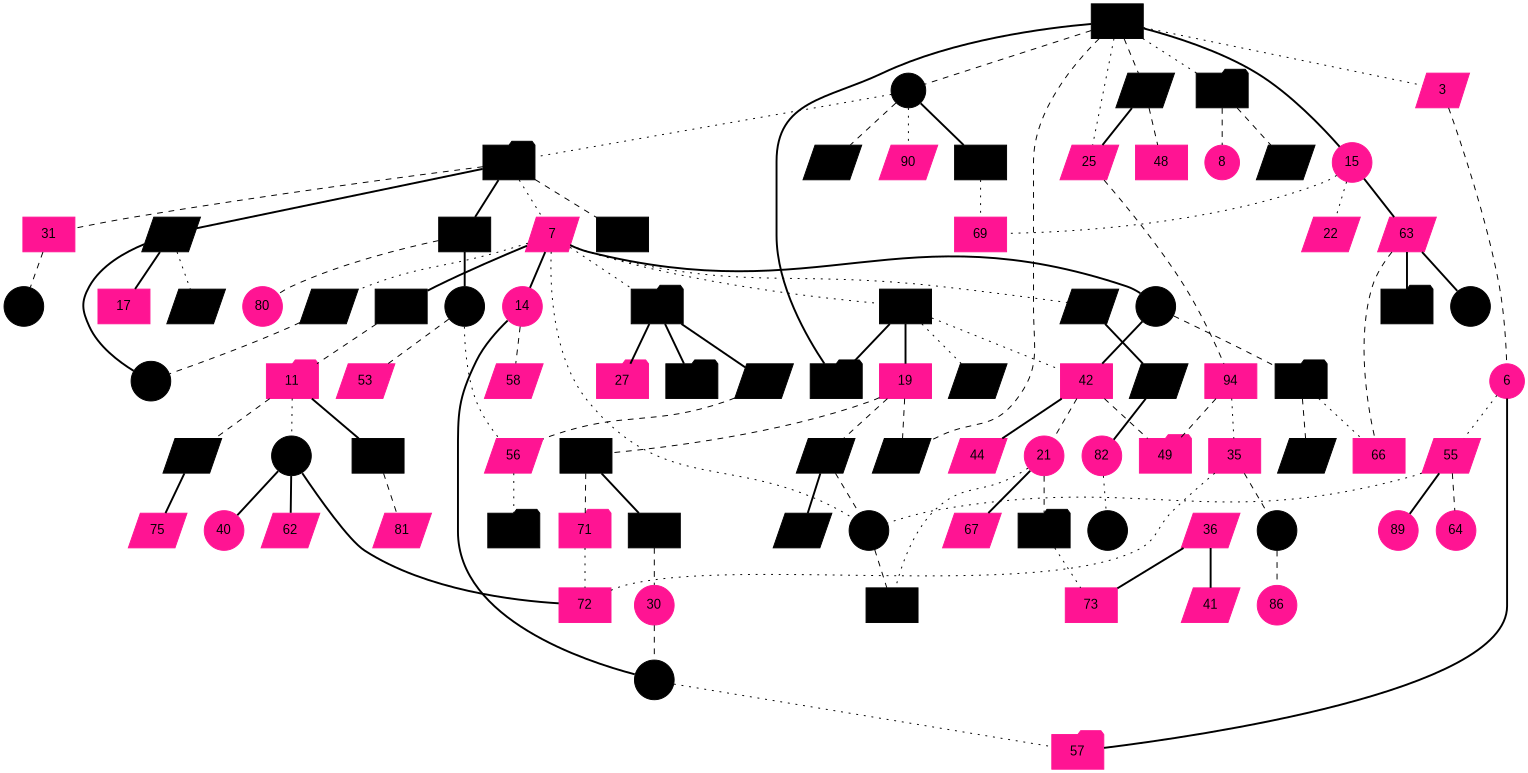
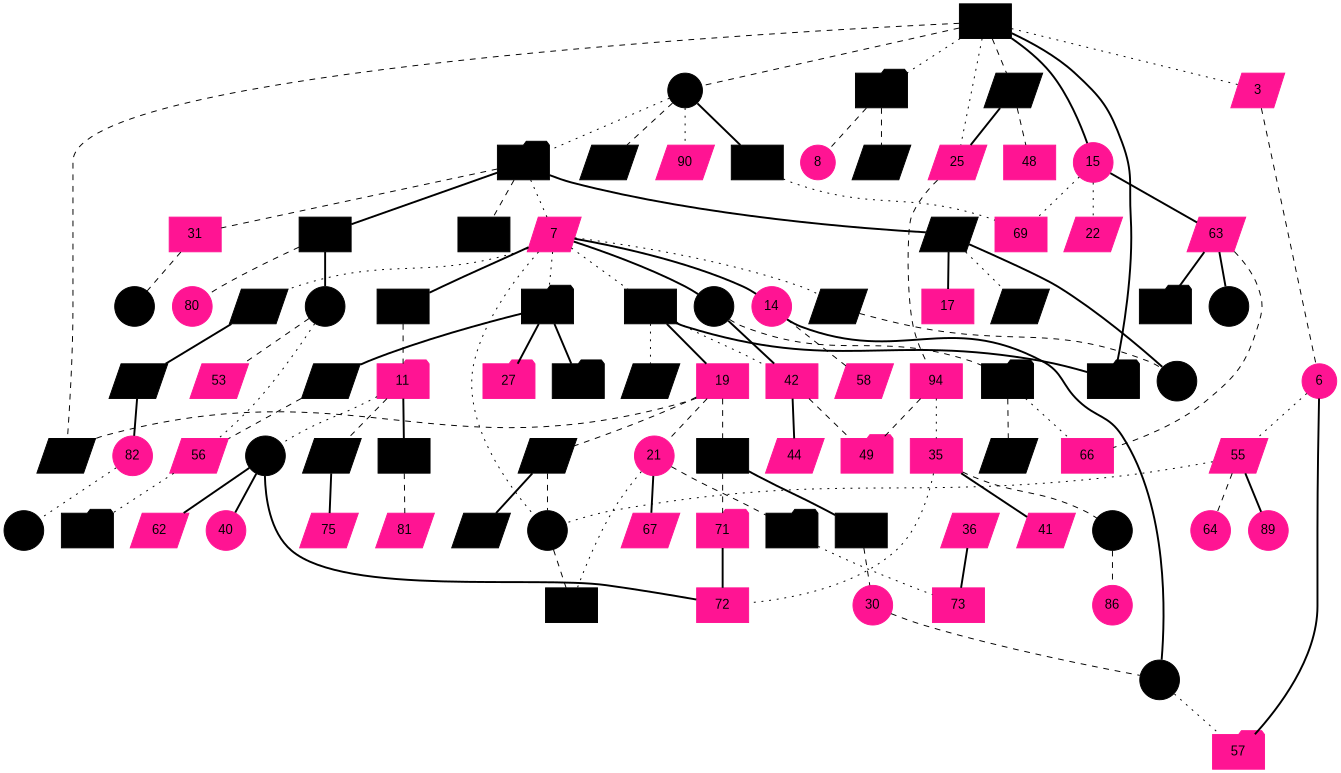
(1065, 418) -> (687, 420)
(585, 568) -> (723, 568)
(1211, 568) -> (994, 495)
